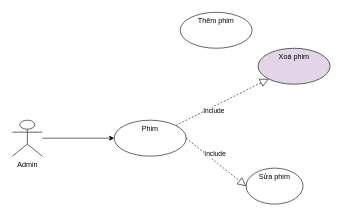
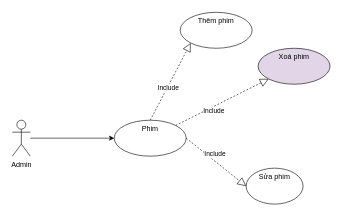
none -> (169, 85)
(27, 138) -> (21, 138)
